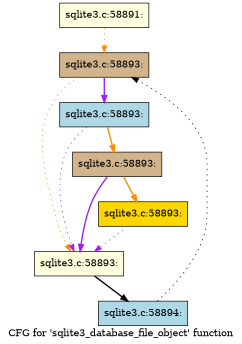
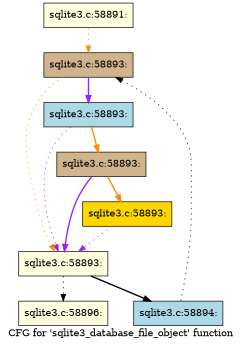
none -> (63, 313)
